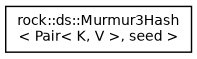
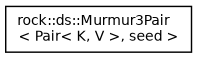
(99, 29) -> (99, 29)
